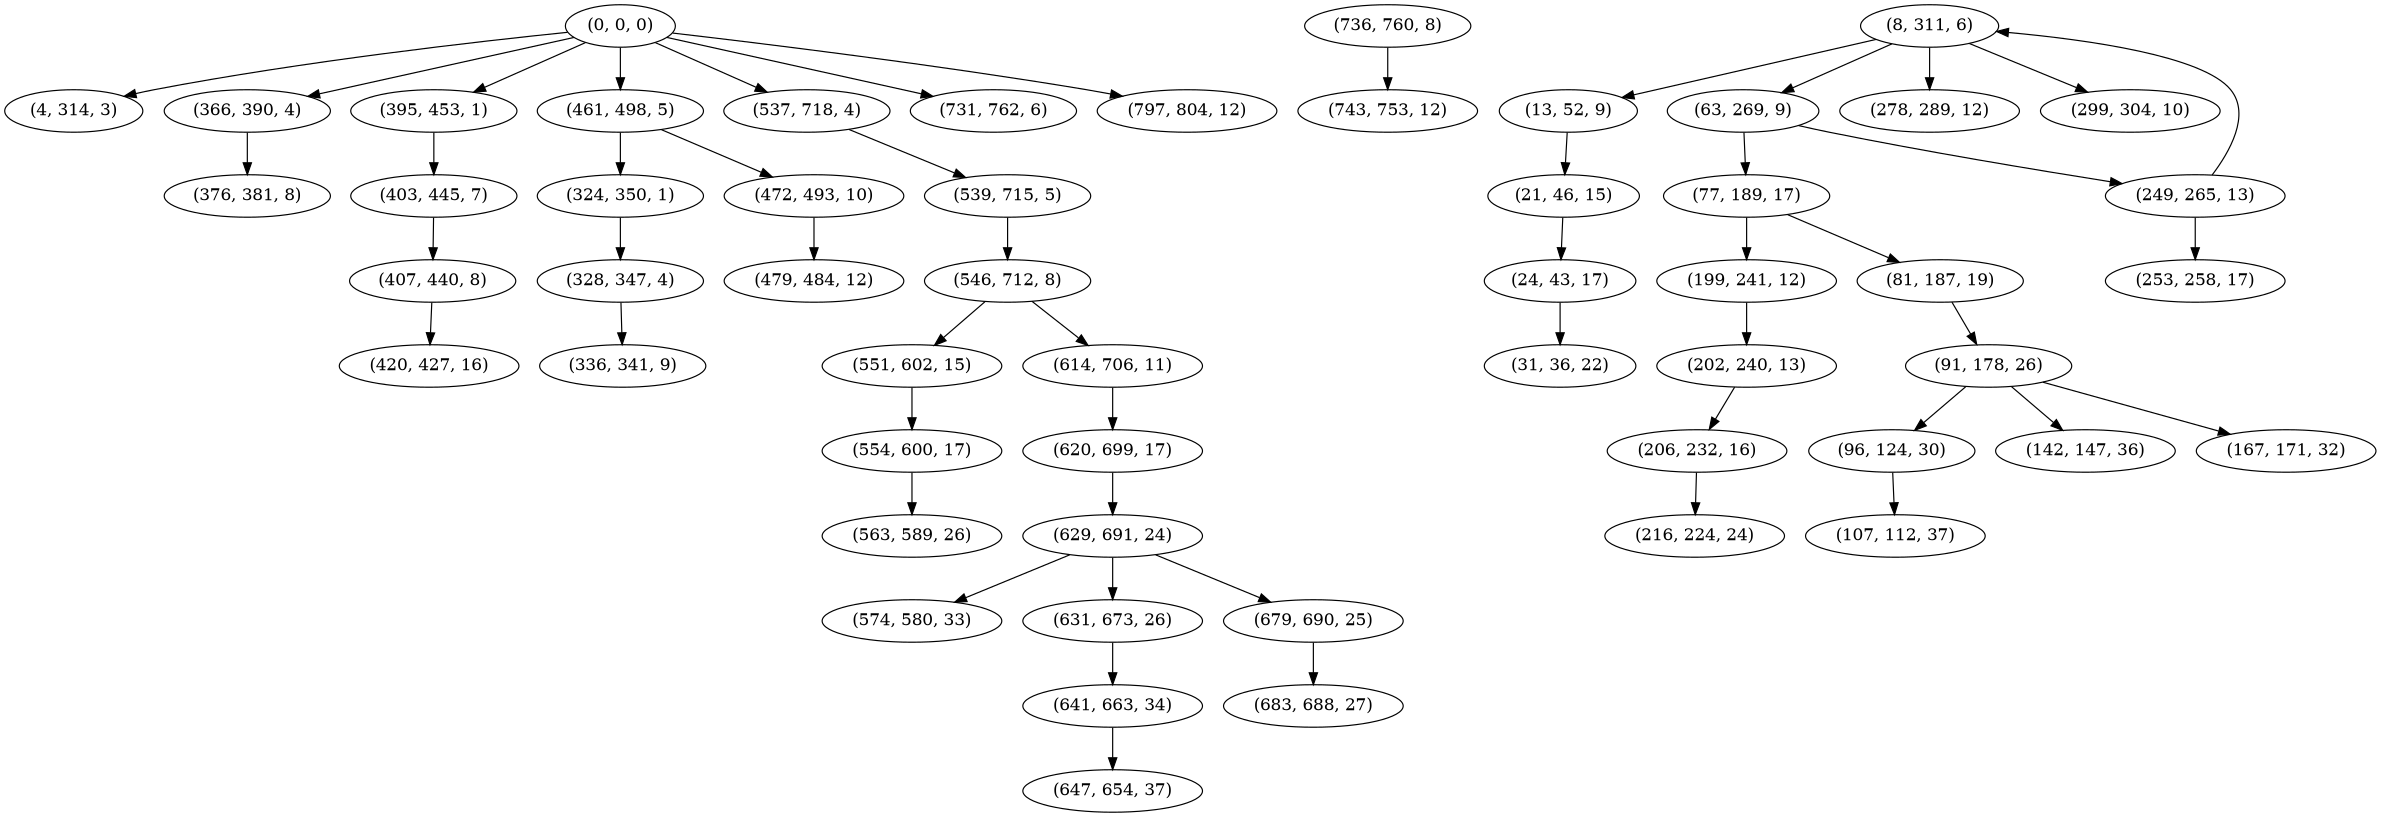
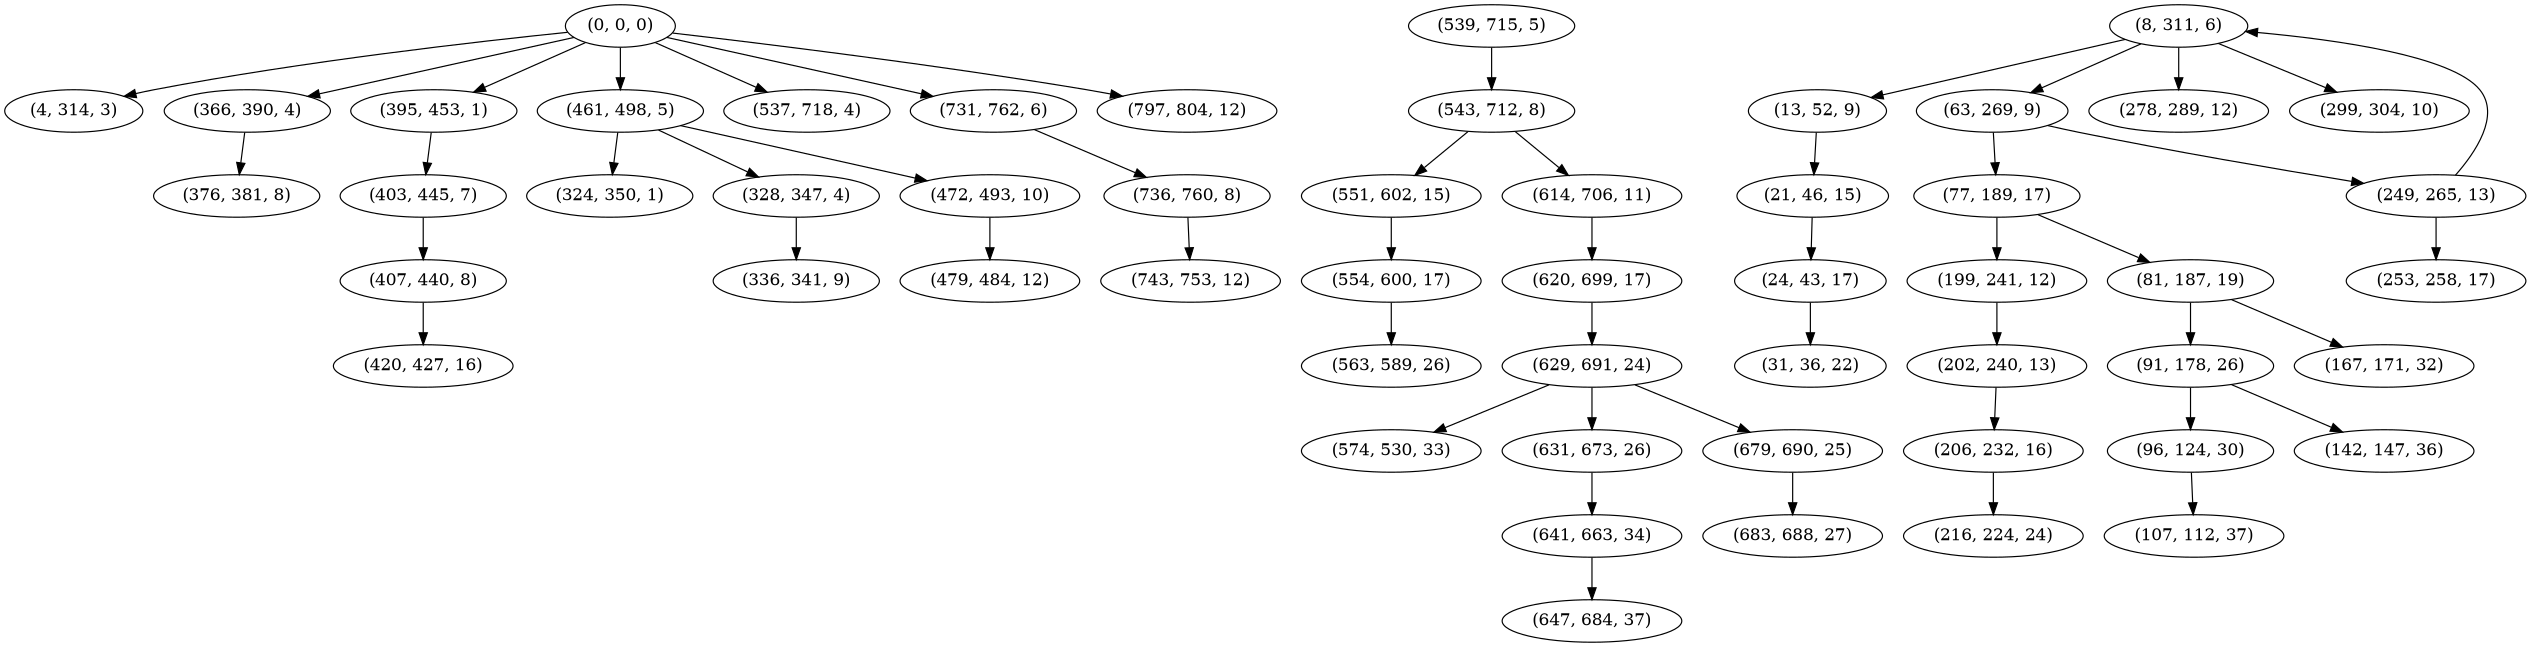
(902, 151) -> none
none -> (1085, 151)
(620, 233) -> (703, 151)
(1008, 281) -> (1492, 111)
(2131, 407) -> (2281, 321)
(912, 621) -> (1391, 451)
(1113, 791) -> (1592, 621)
